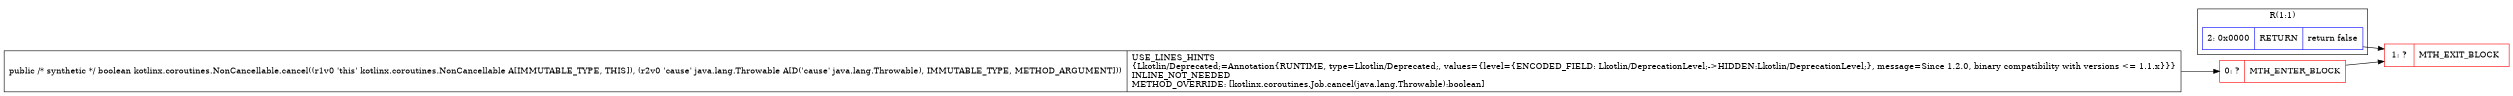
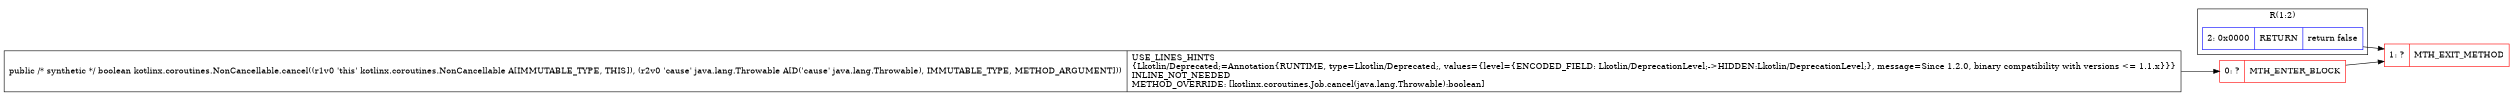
(2283, 16) -> (2283, 16)
(2459, 55) -> (2459, 55)
